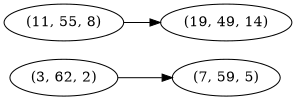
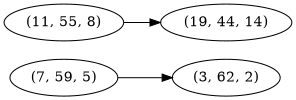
(226, 22) -> (226, 22)
(140, 78) -> (140, 78)
